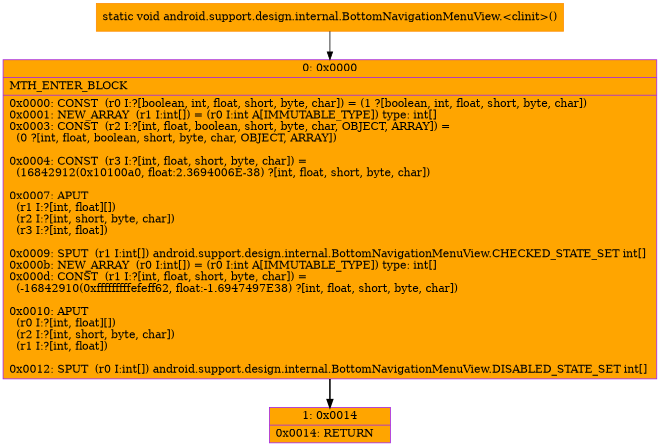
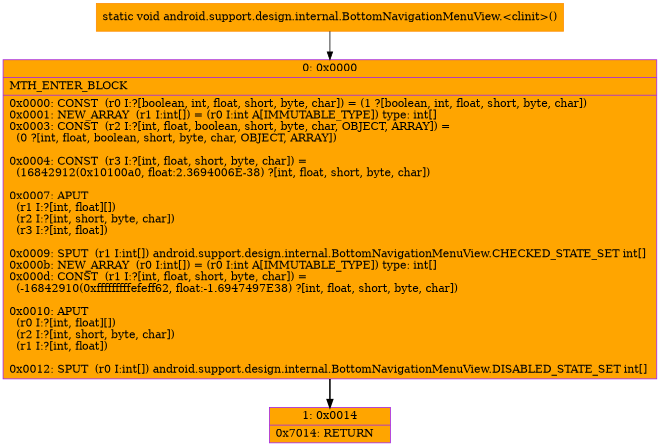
(330, 434) -> (330, 434)
